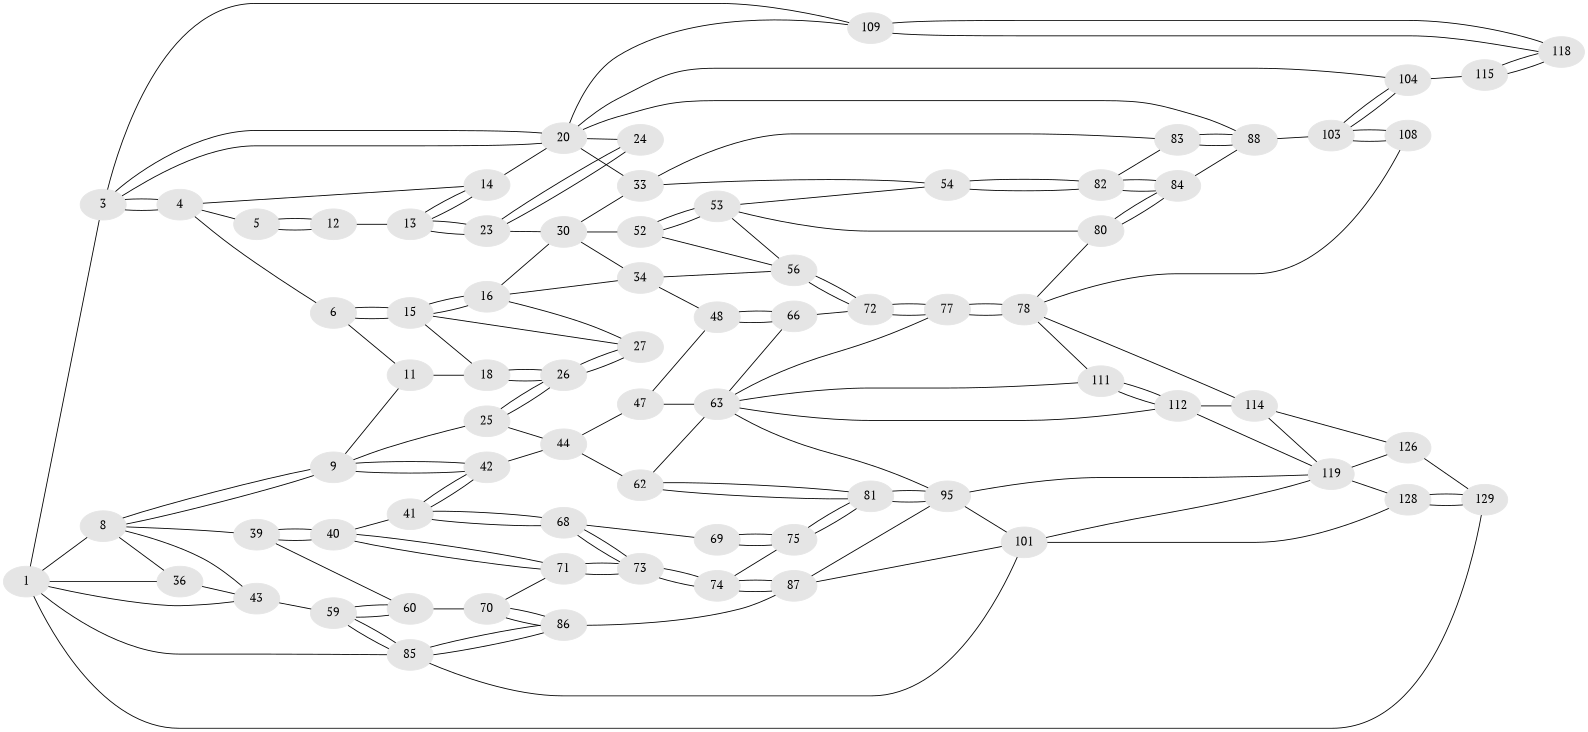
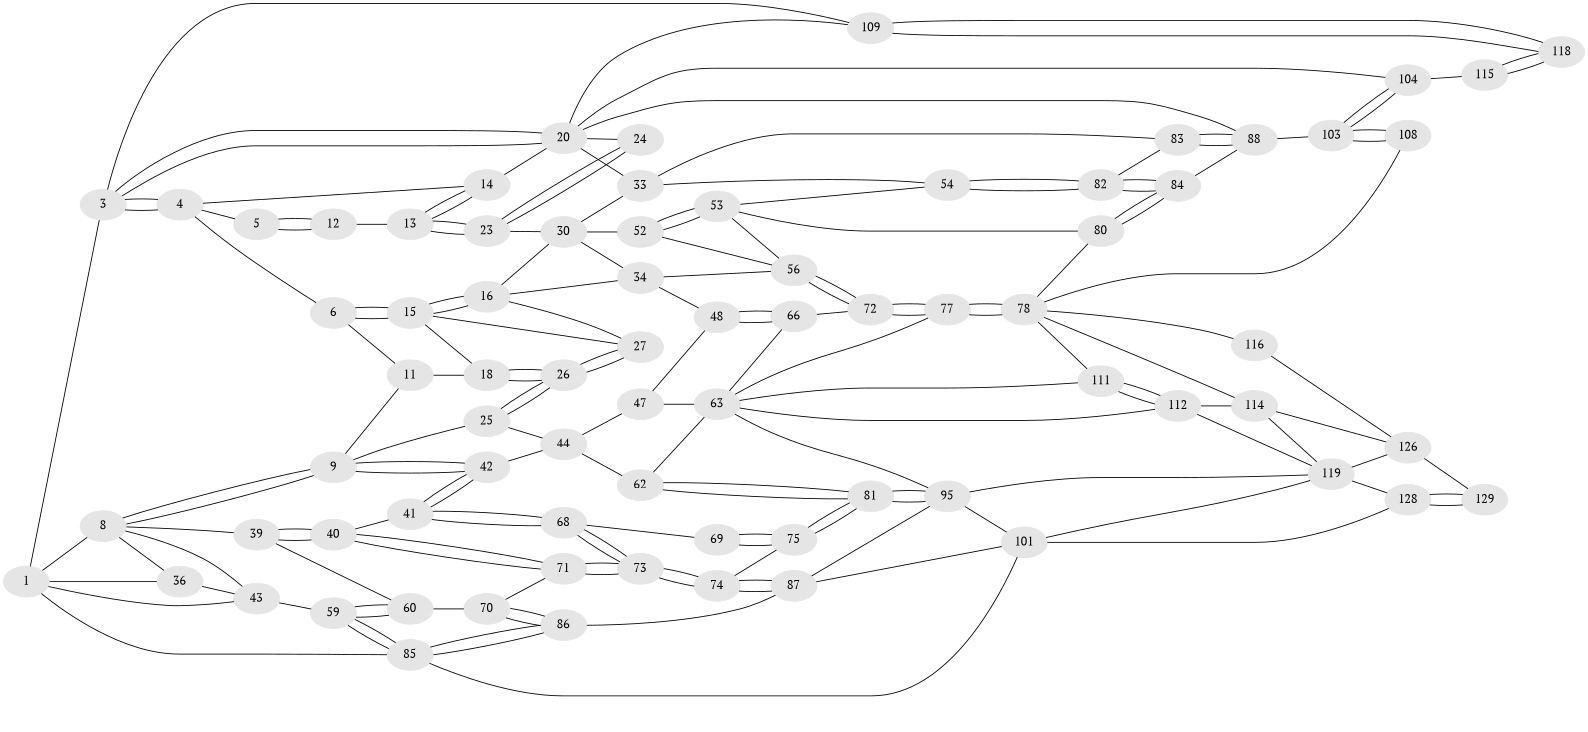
none -> (1254, 345)
(792, 728) -> none
